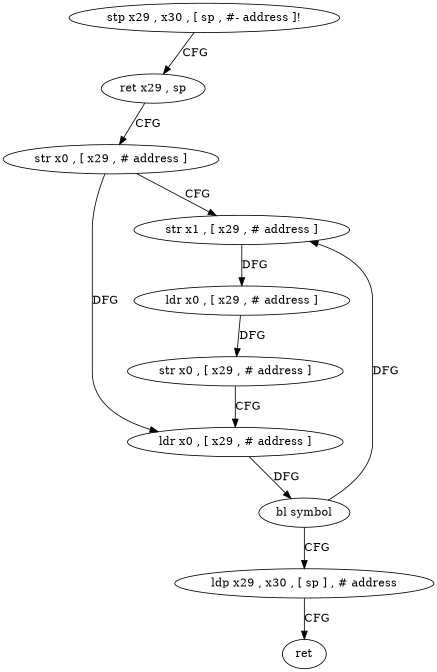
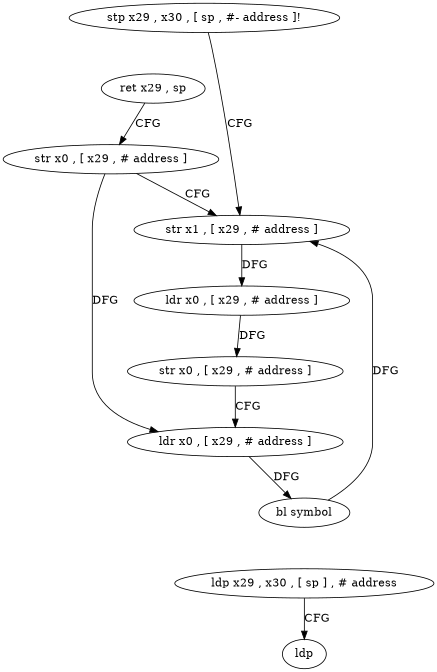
(181, 50) -> (225, 119)
(304, 544) -> none
(304, 654) -> (304, 654)
